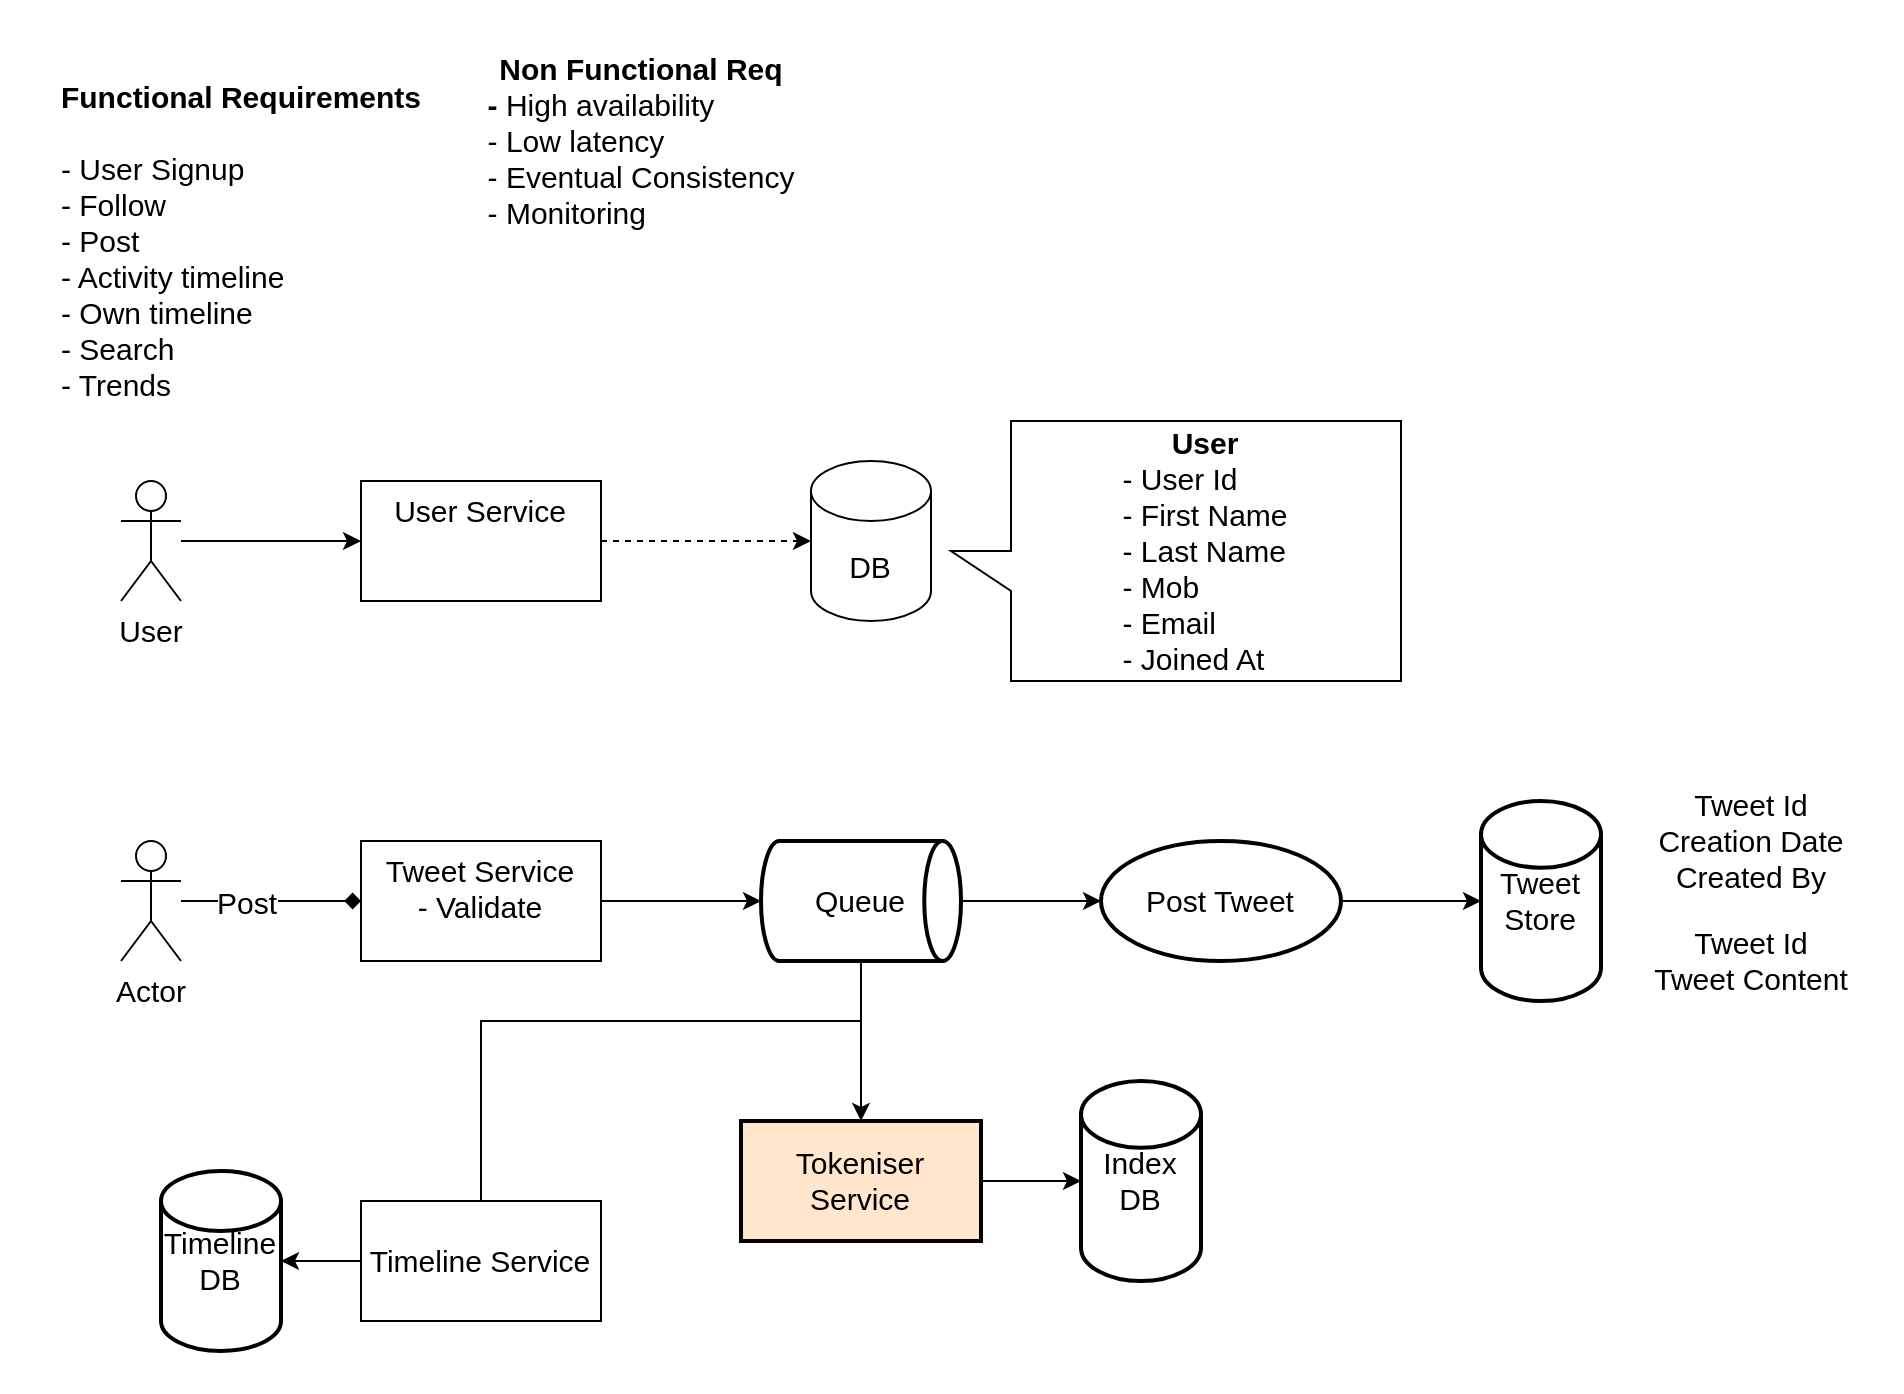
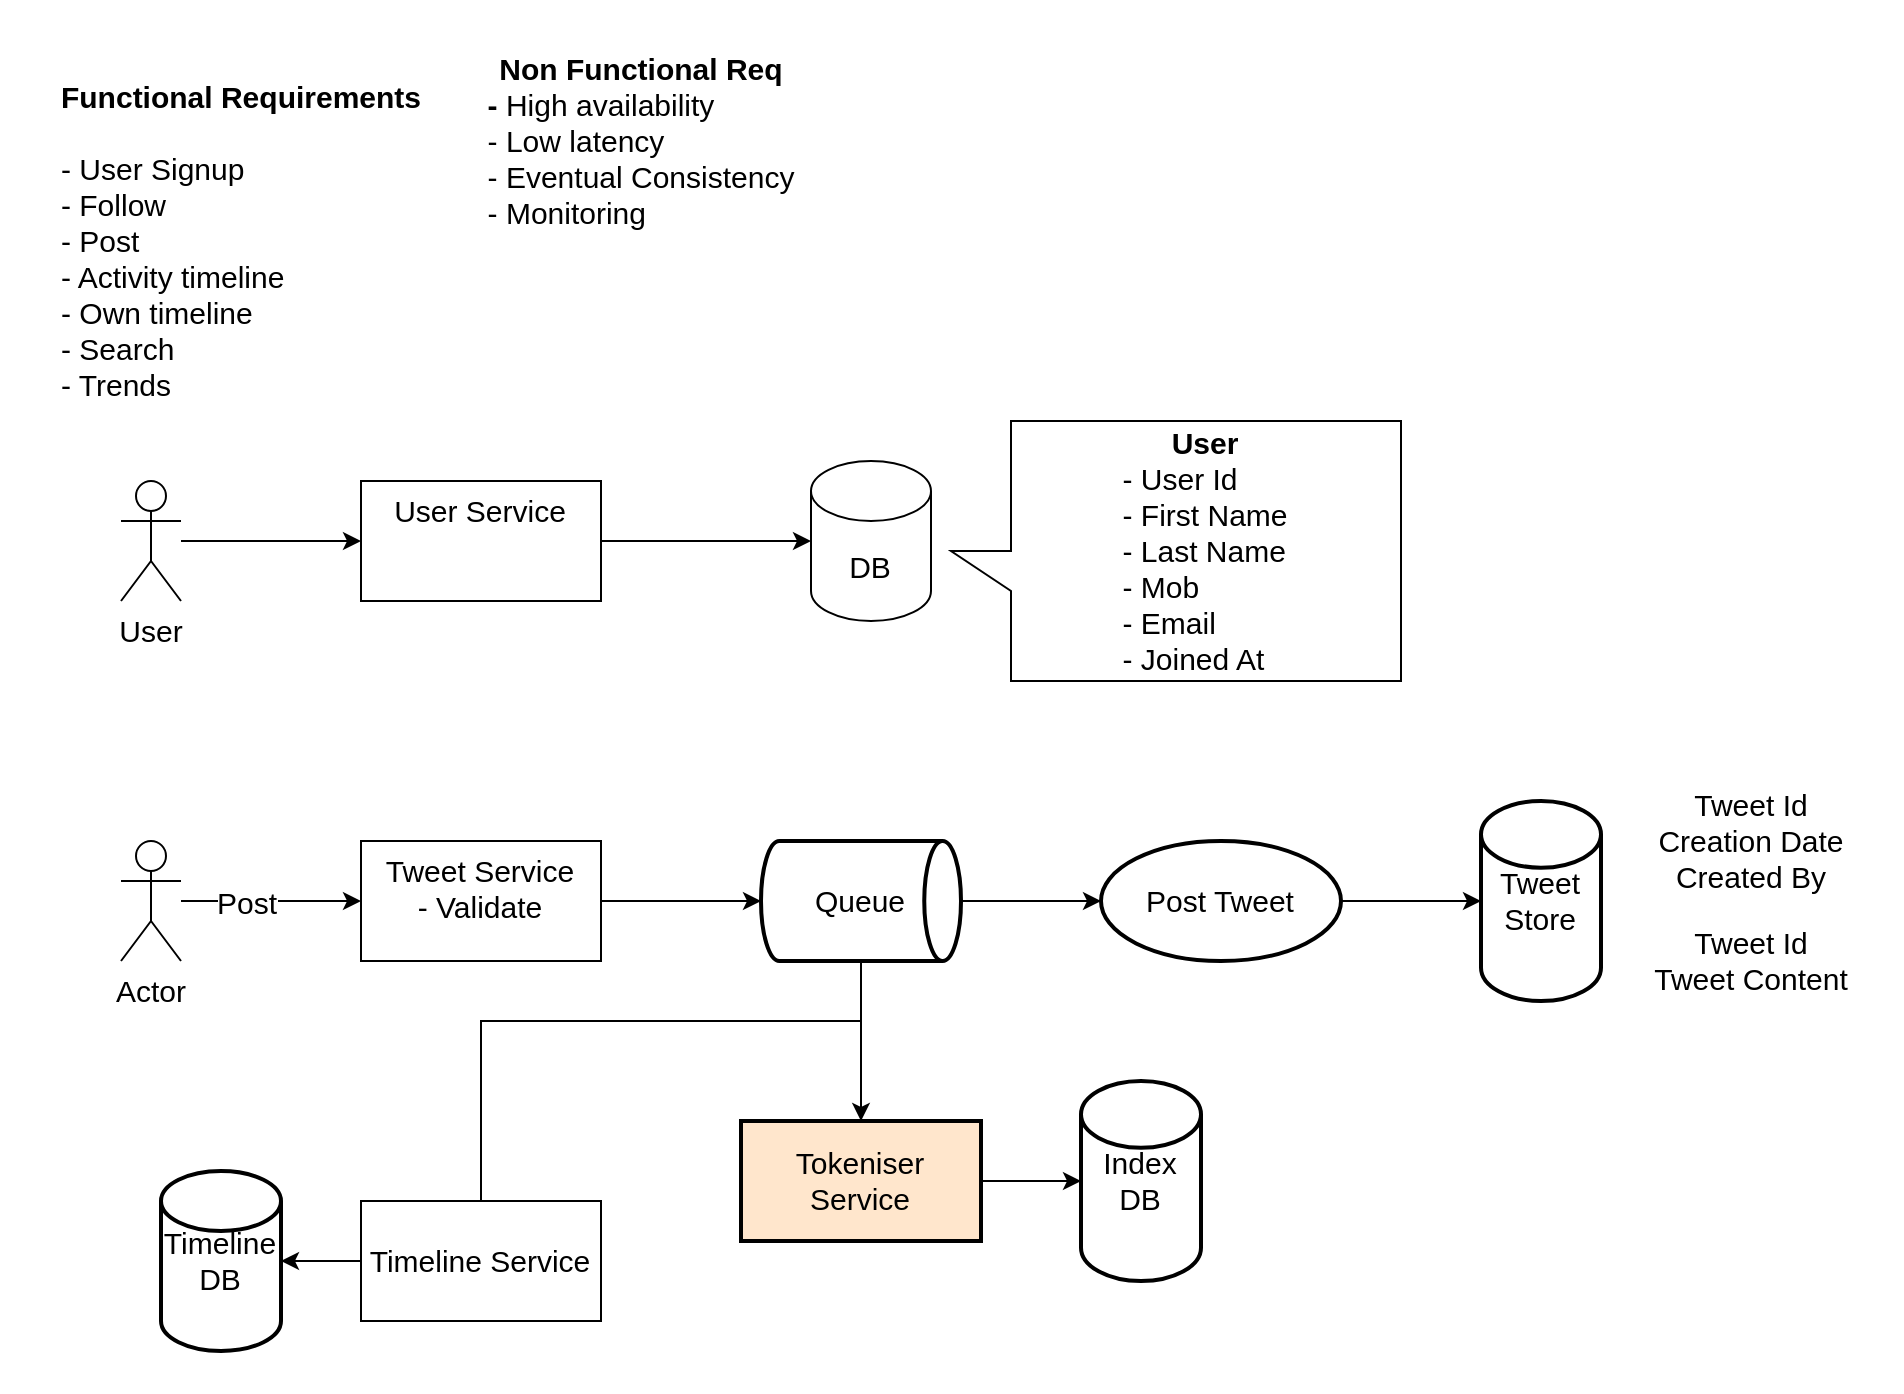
(698, 541) -> (698, 541)
(344, 901) -> (345, 901)
